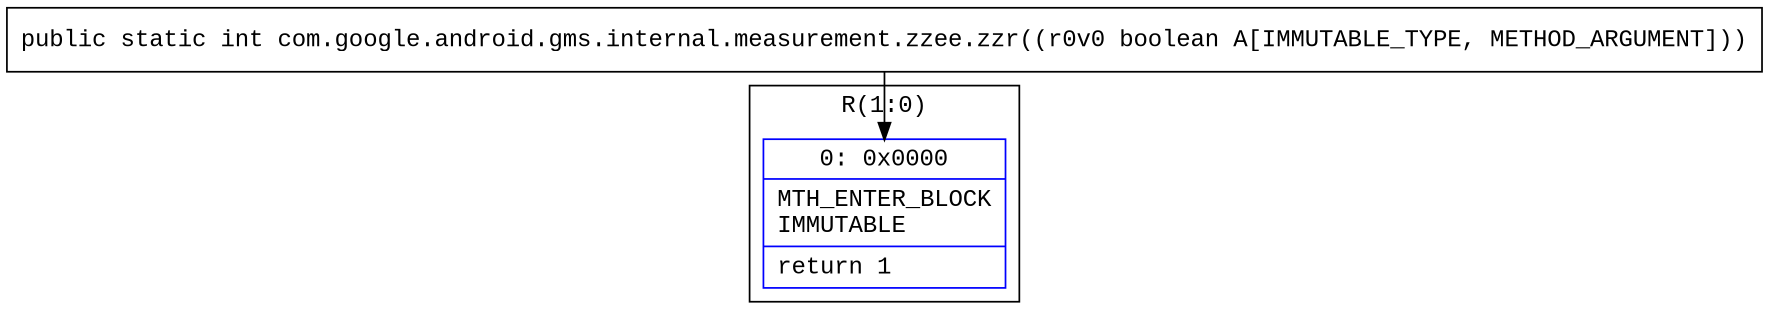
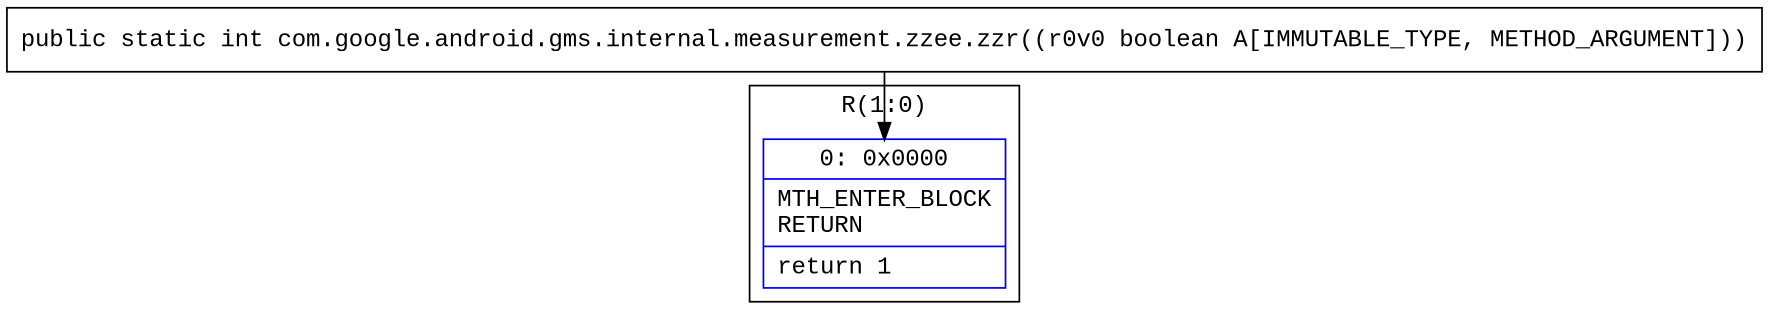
(842, 225) -> (820, 225)
